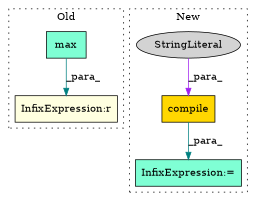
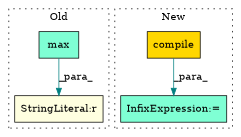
(188, 45) -> none
(66, 109) -> (59, 109)
